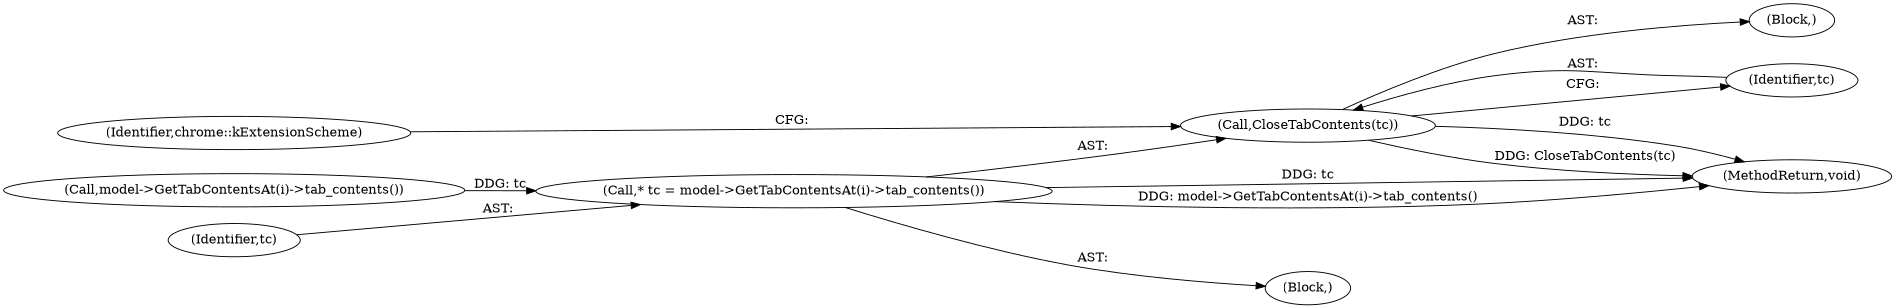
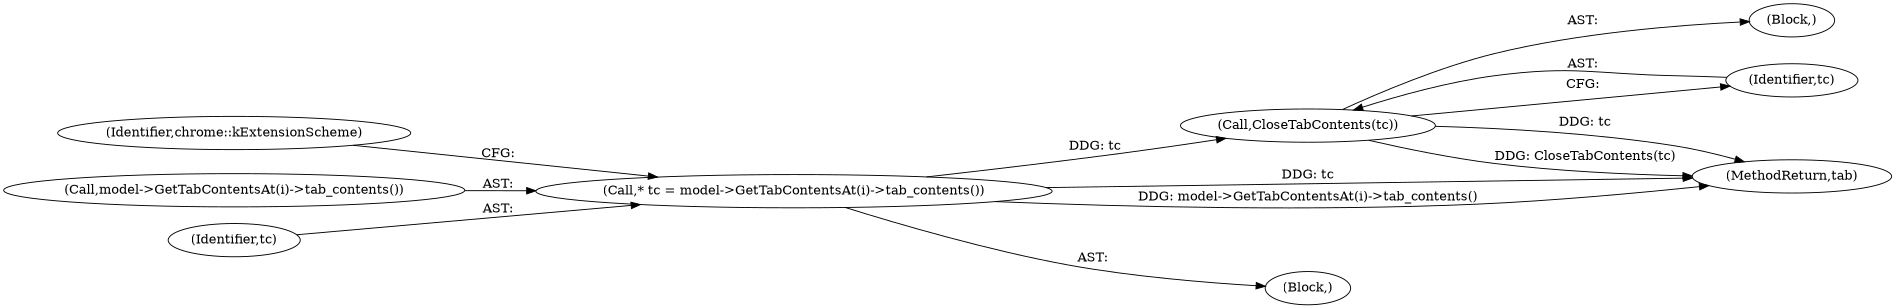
(791, 129) -> (501, 161)
(1095, 146) -> (1095, 146)
(1792, 176) -> (1792, 176)
(500, 184) -> (500, 184)
